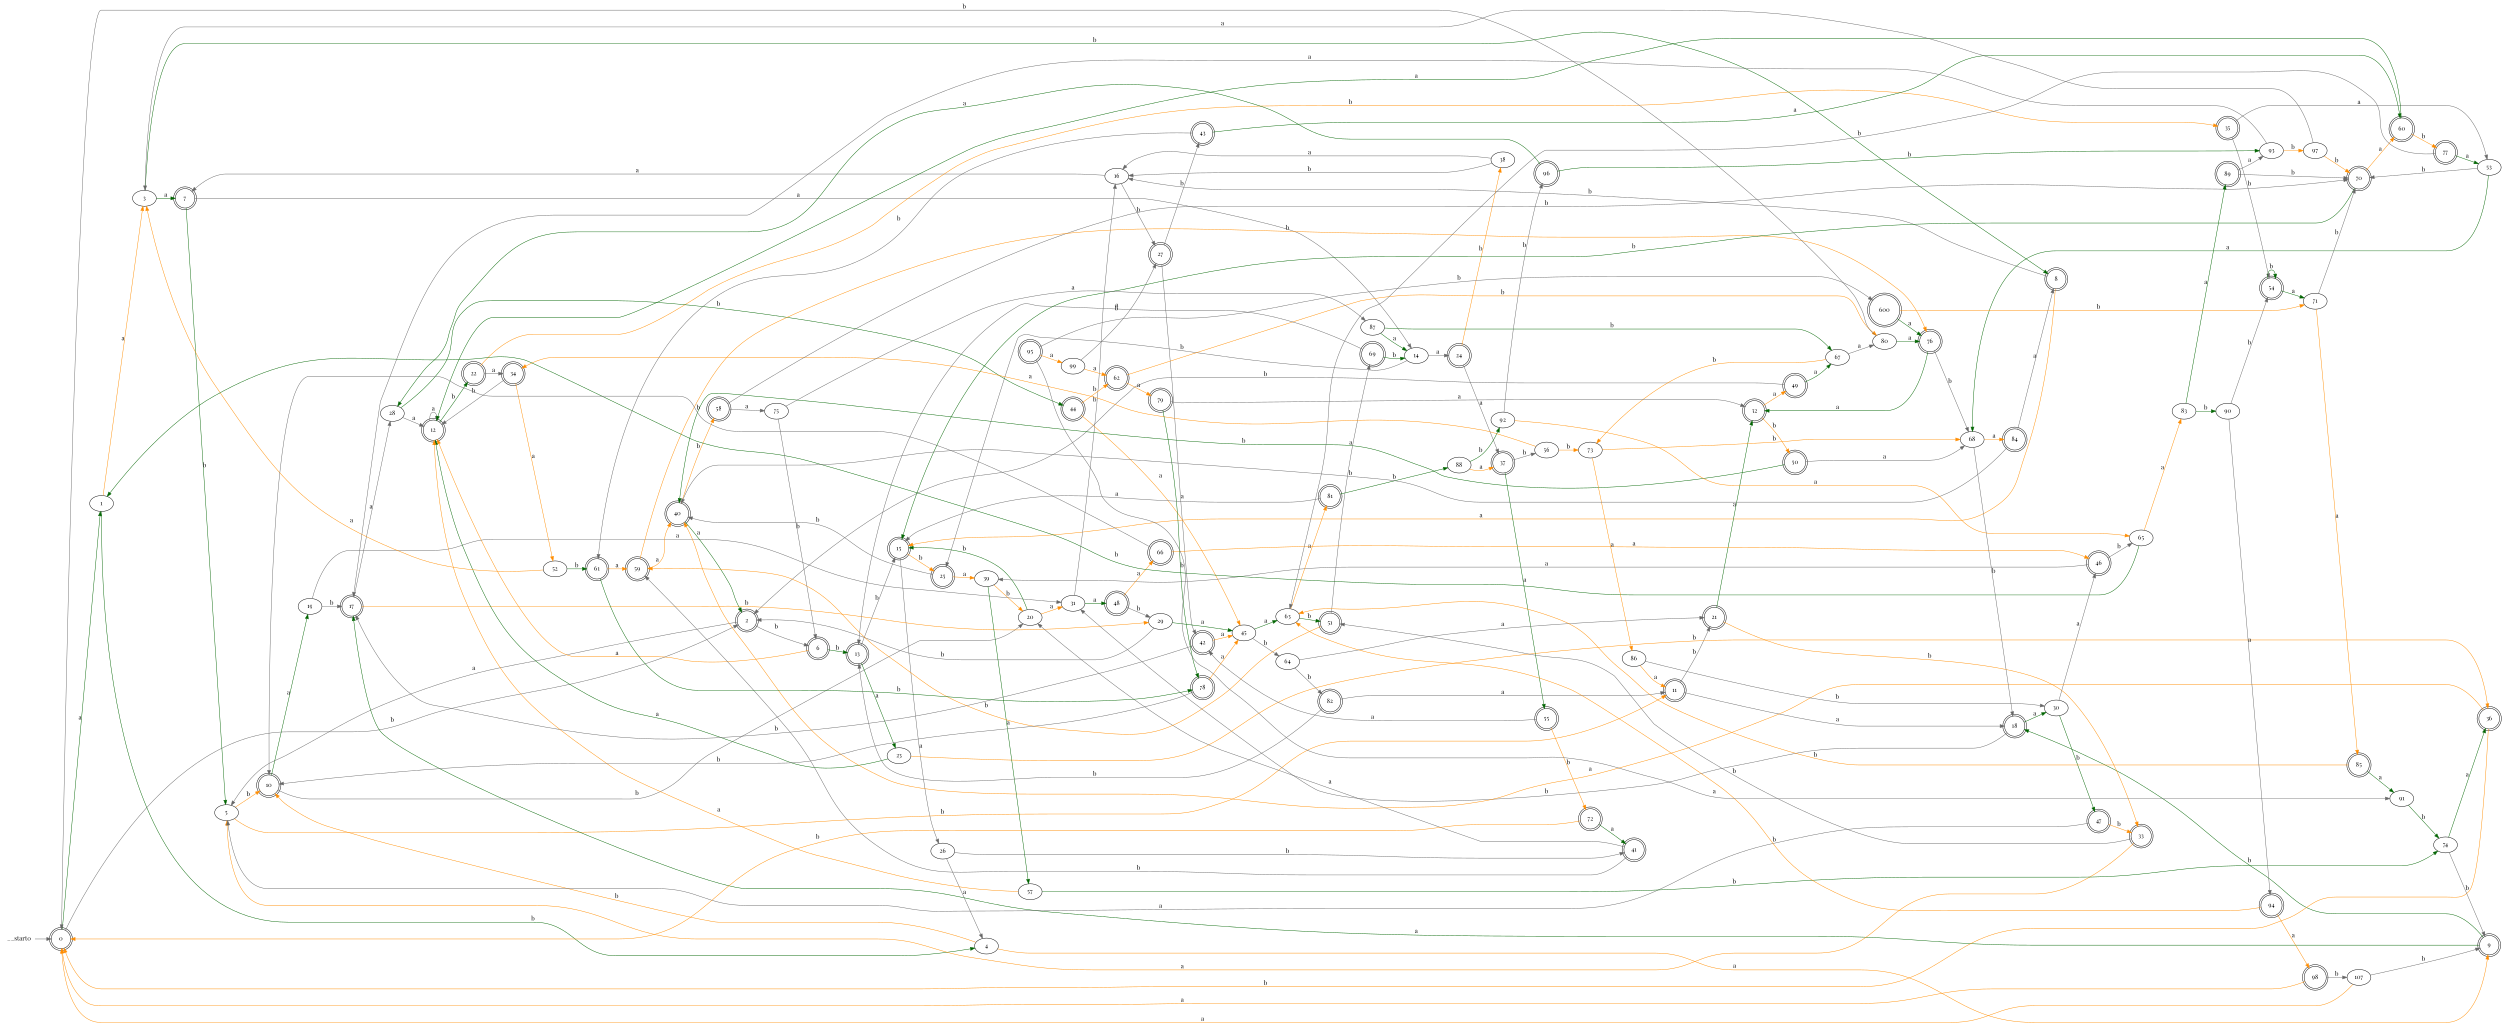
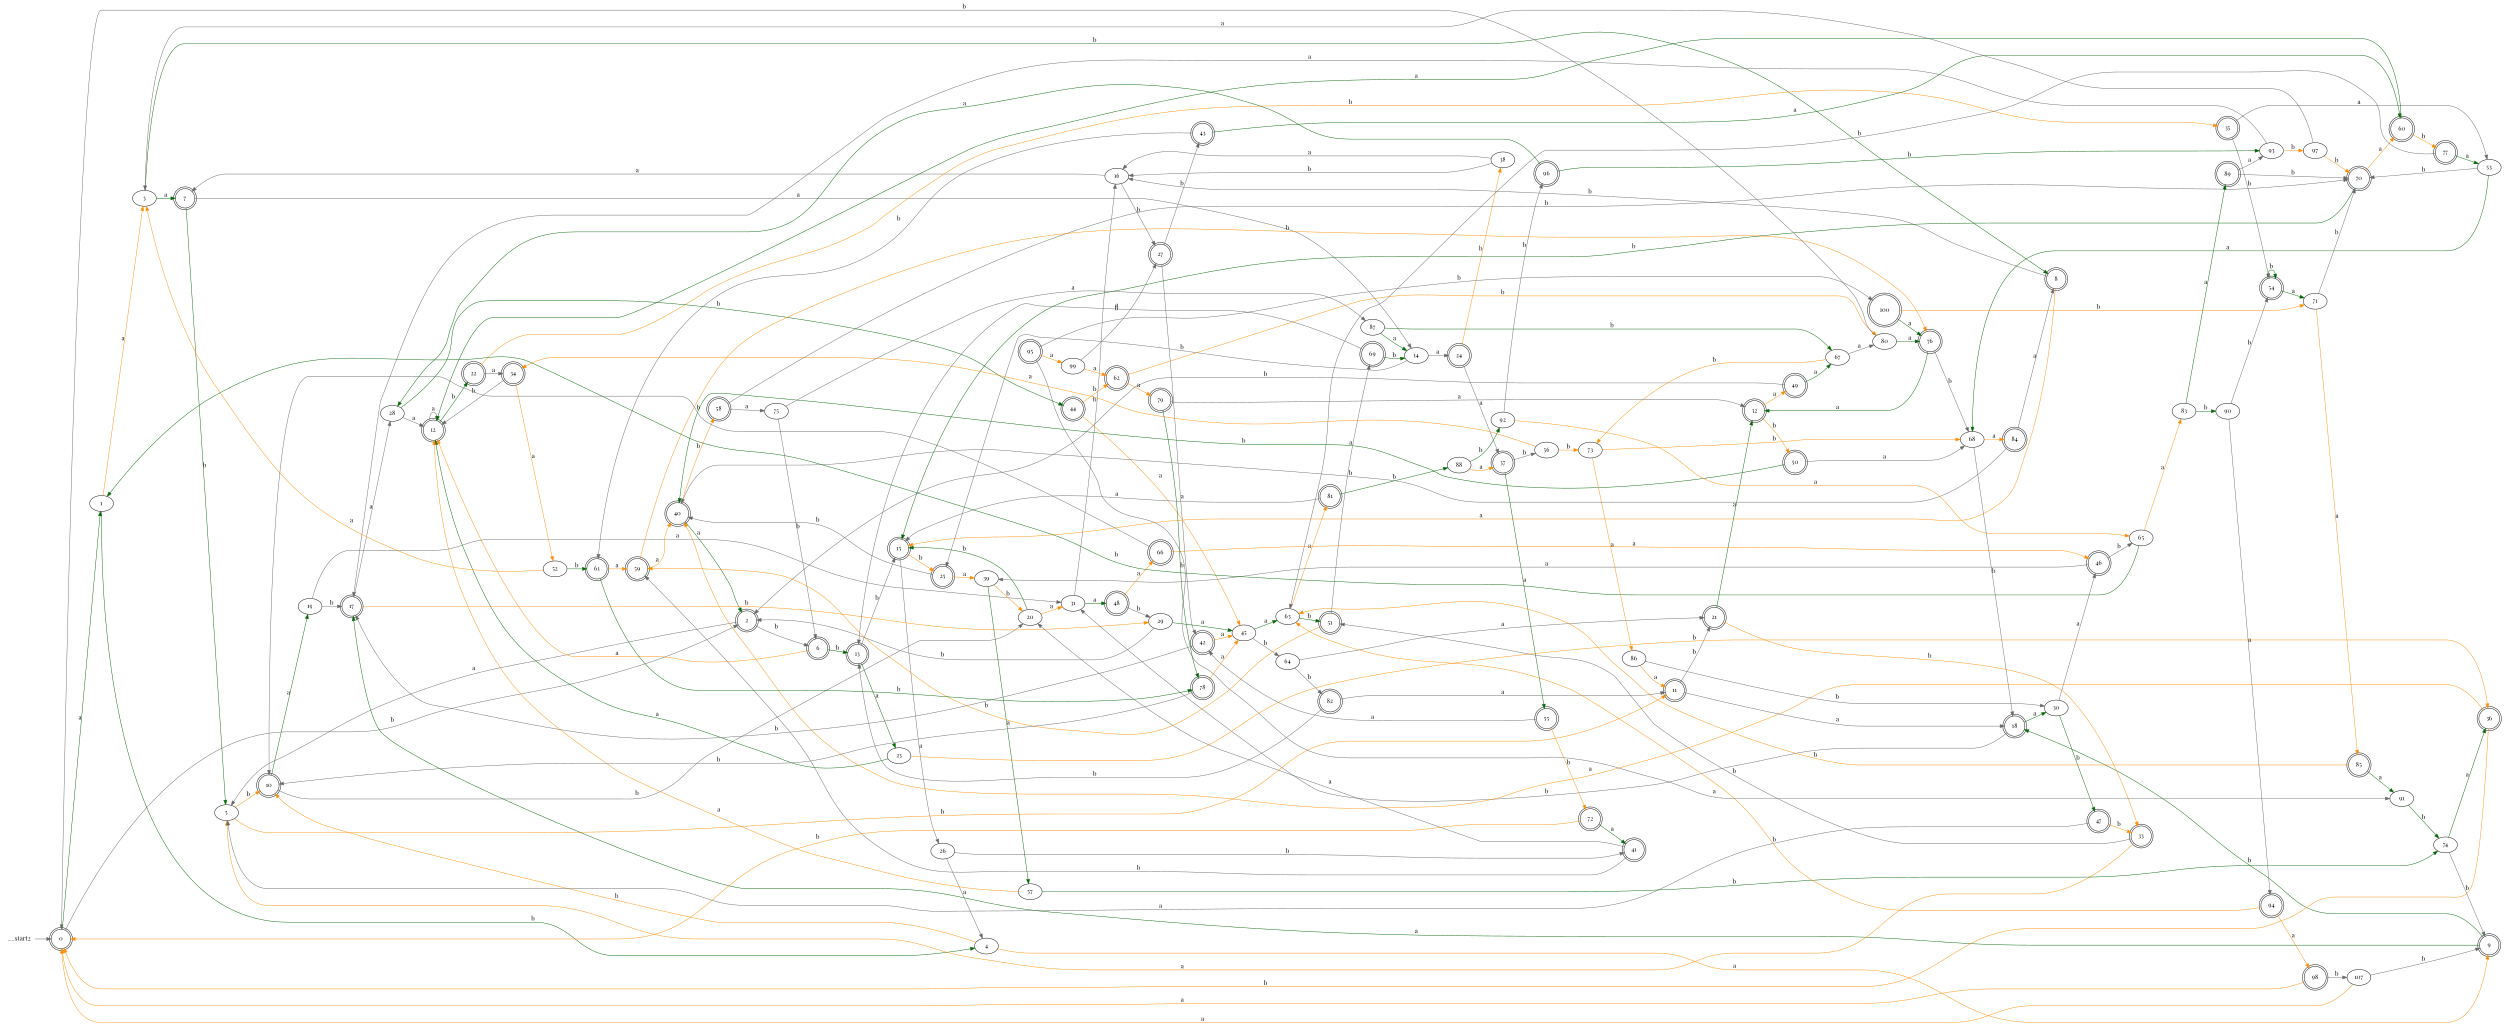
(1885, 310) -> (1885, 310)
(19, 939) -> (19, 939)
